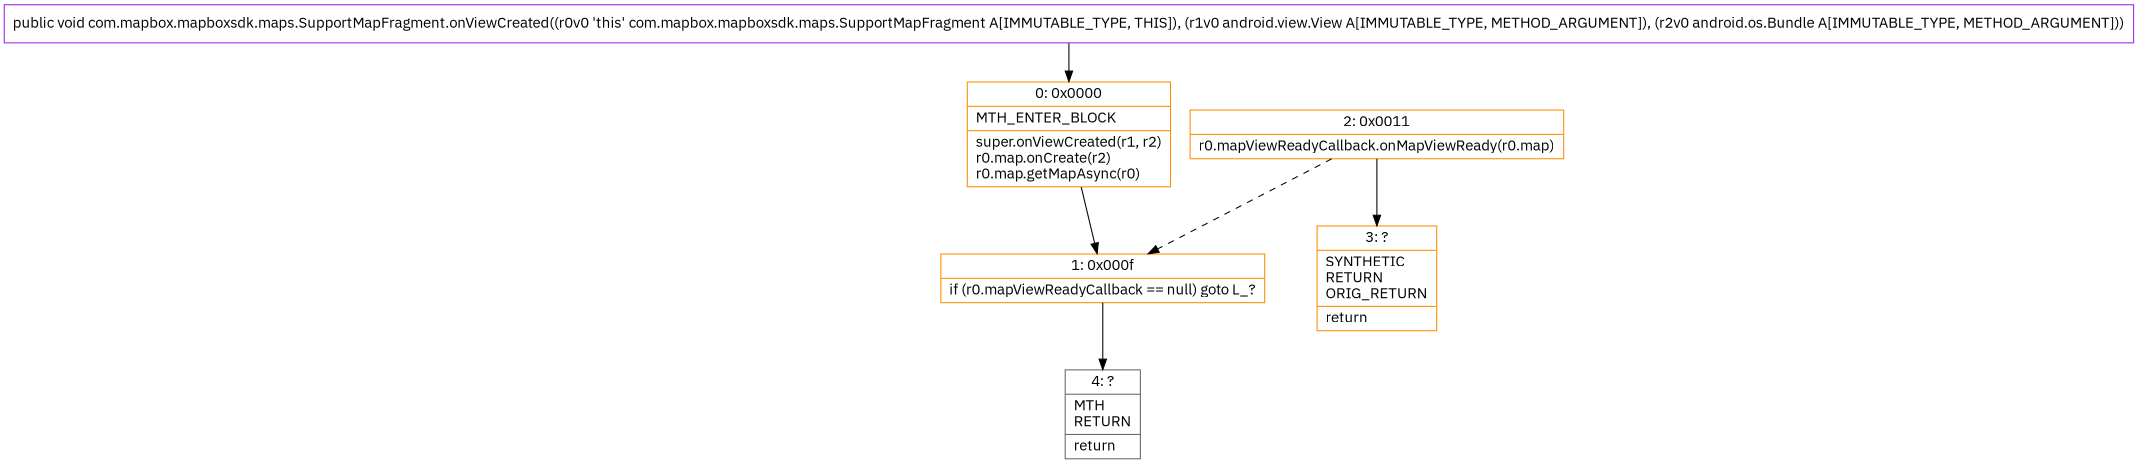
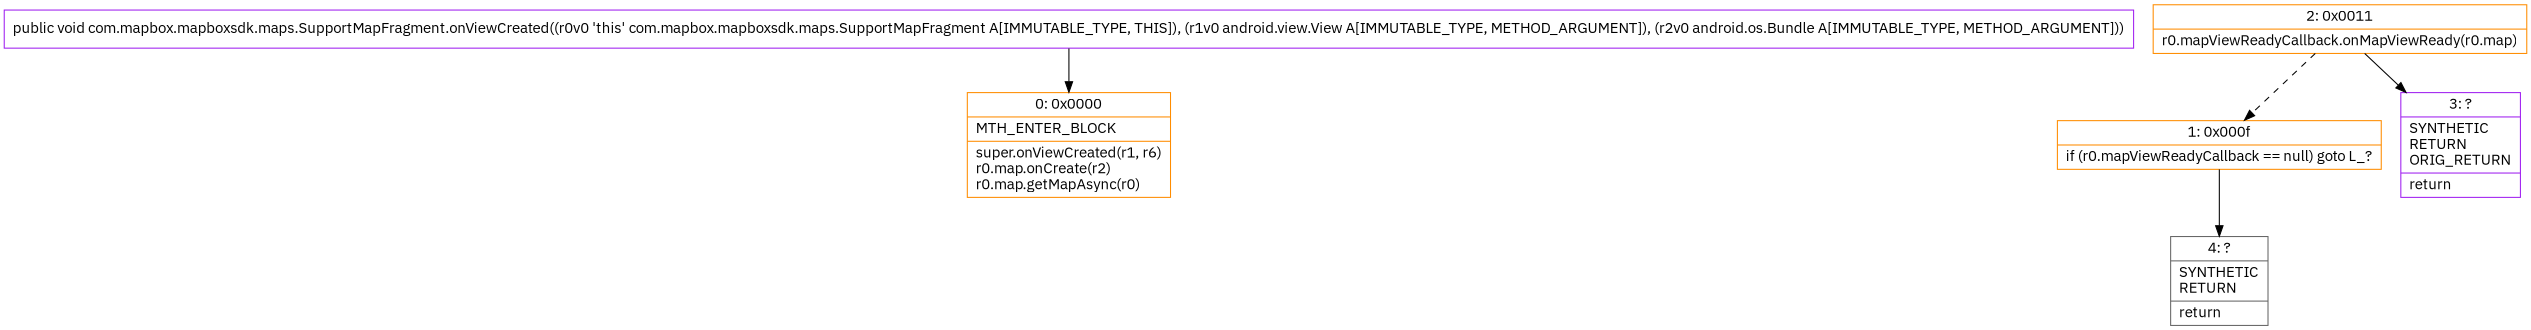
(1069, 142) -> (1069, 153)
(1088, 215) -> none
(1377, 278) -> (2461, 145)
(1090, 406) -> (2219, 273)
